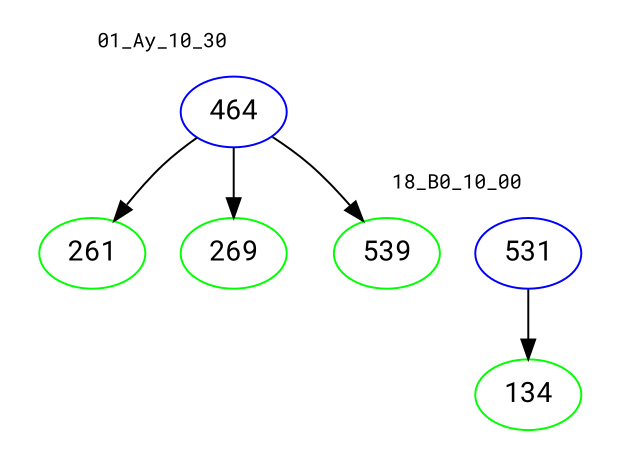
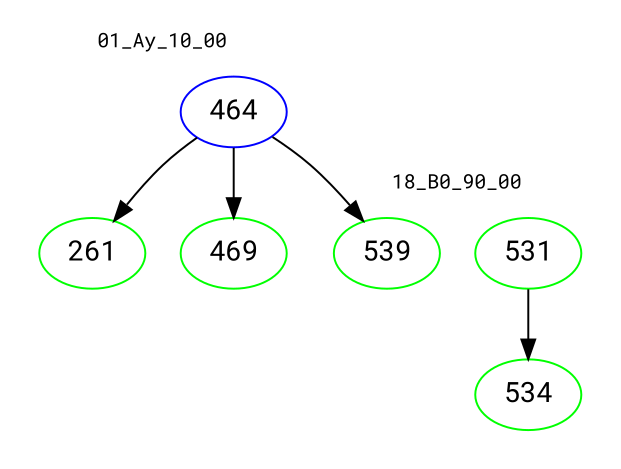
(163, 42) -> (163, 42)
(458, 184) -> (458, 184)
(234, 253) -> (234, 253)
(528, 253) -> (528, 253)
(528, 395) -> (528, 395)
